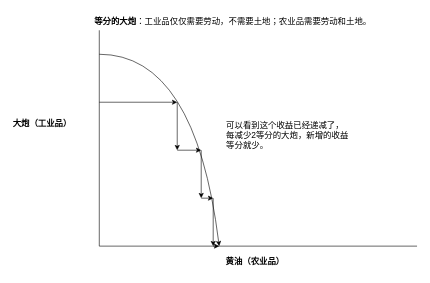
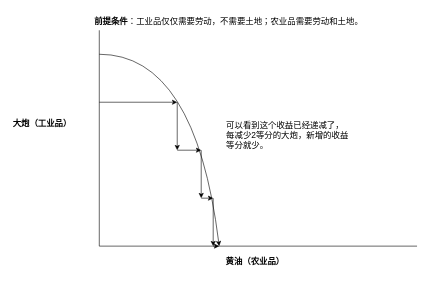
(233, 22) -> (229, 22)
